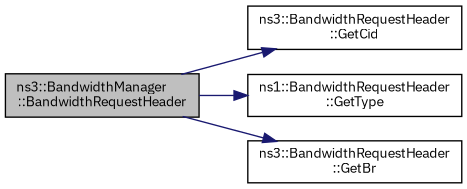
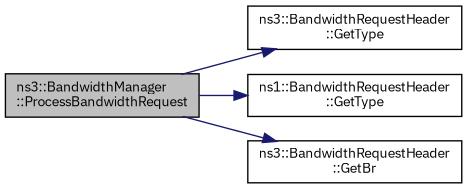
(355, 28) -> (355, 28)
(102, 95) -> (102, 95)
